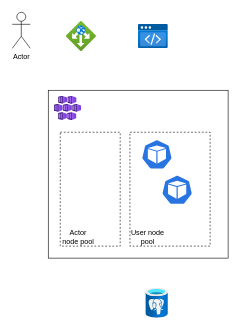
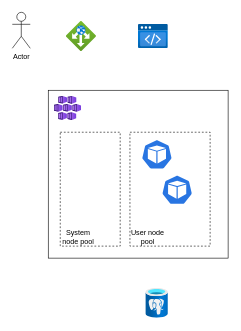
(78, 237) -> (78, 237)
